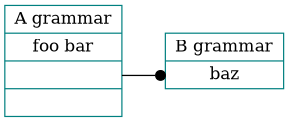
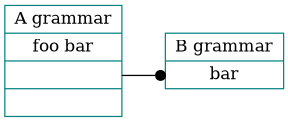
(224, 74) -> (224, 74)
